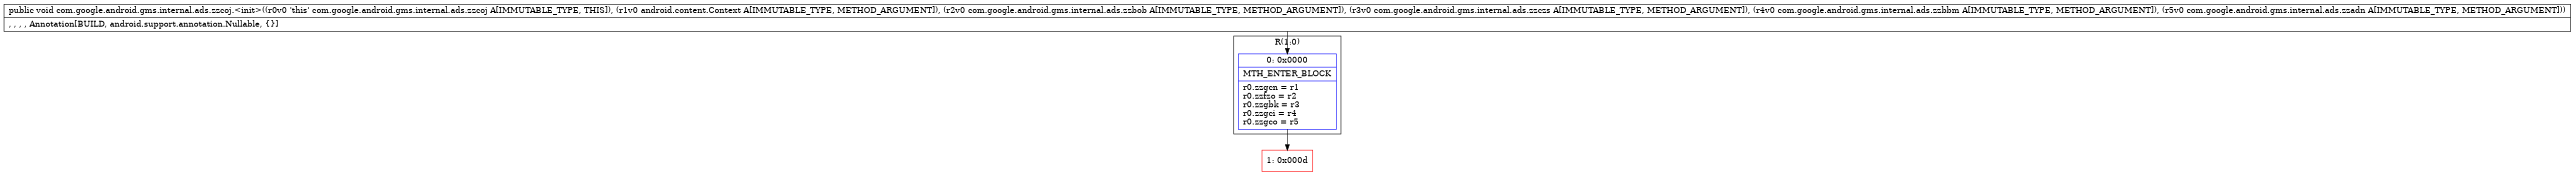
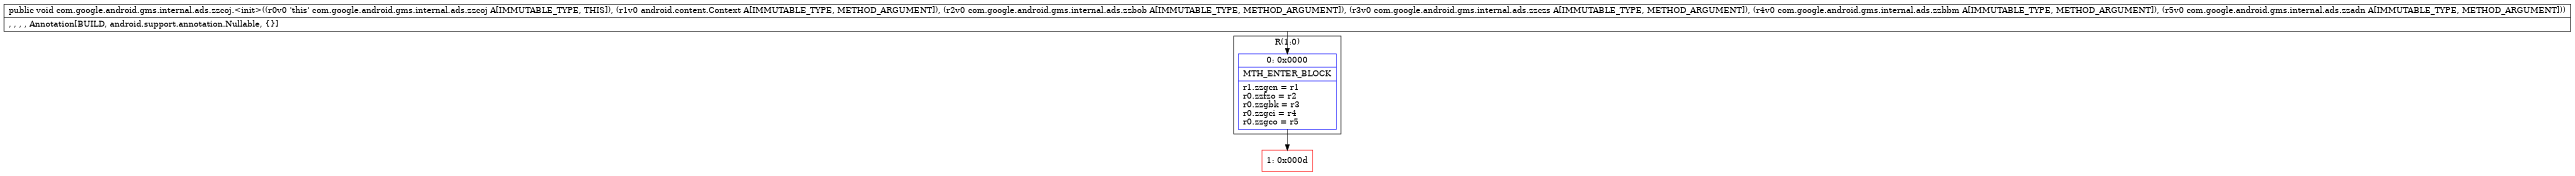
(1271, 88) -> (1271, 88)
